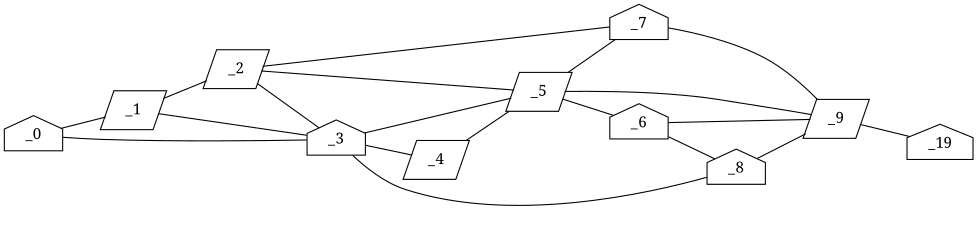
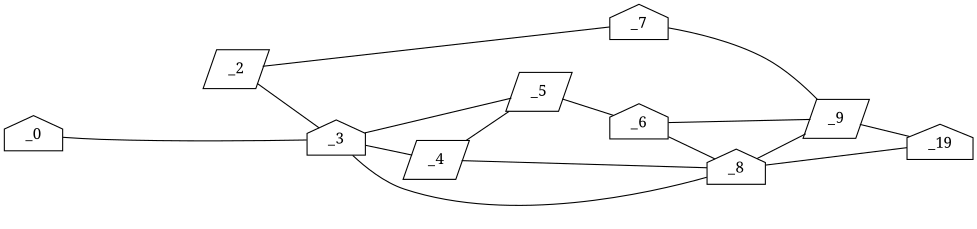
(592, 56) -> none
(388, 81) -> none
(689, 96) -> none
(133, 110) -> none
none -> (836, 156)
none -> (584, 164)
